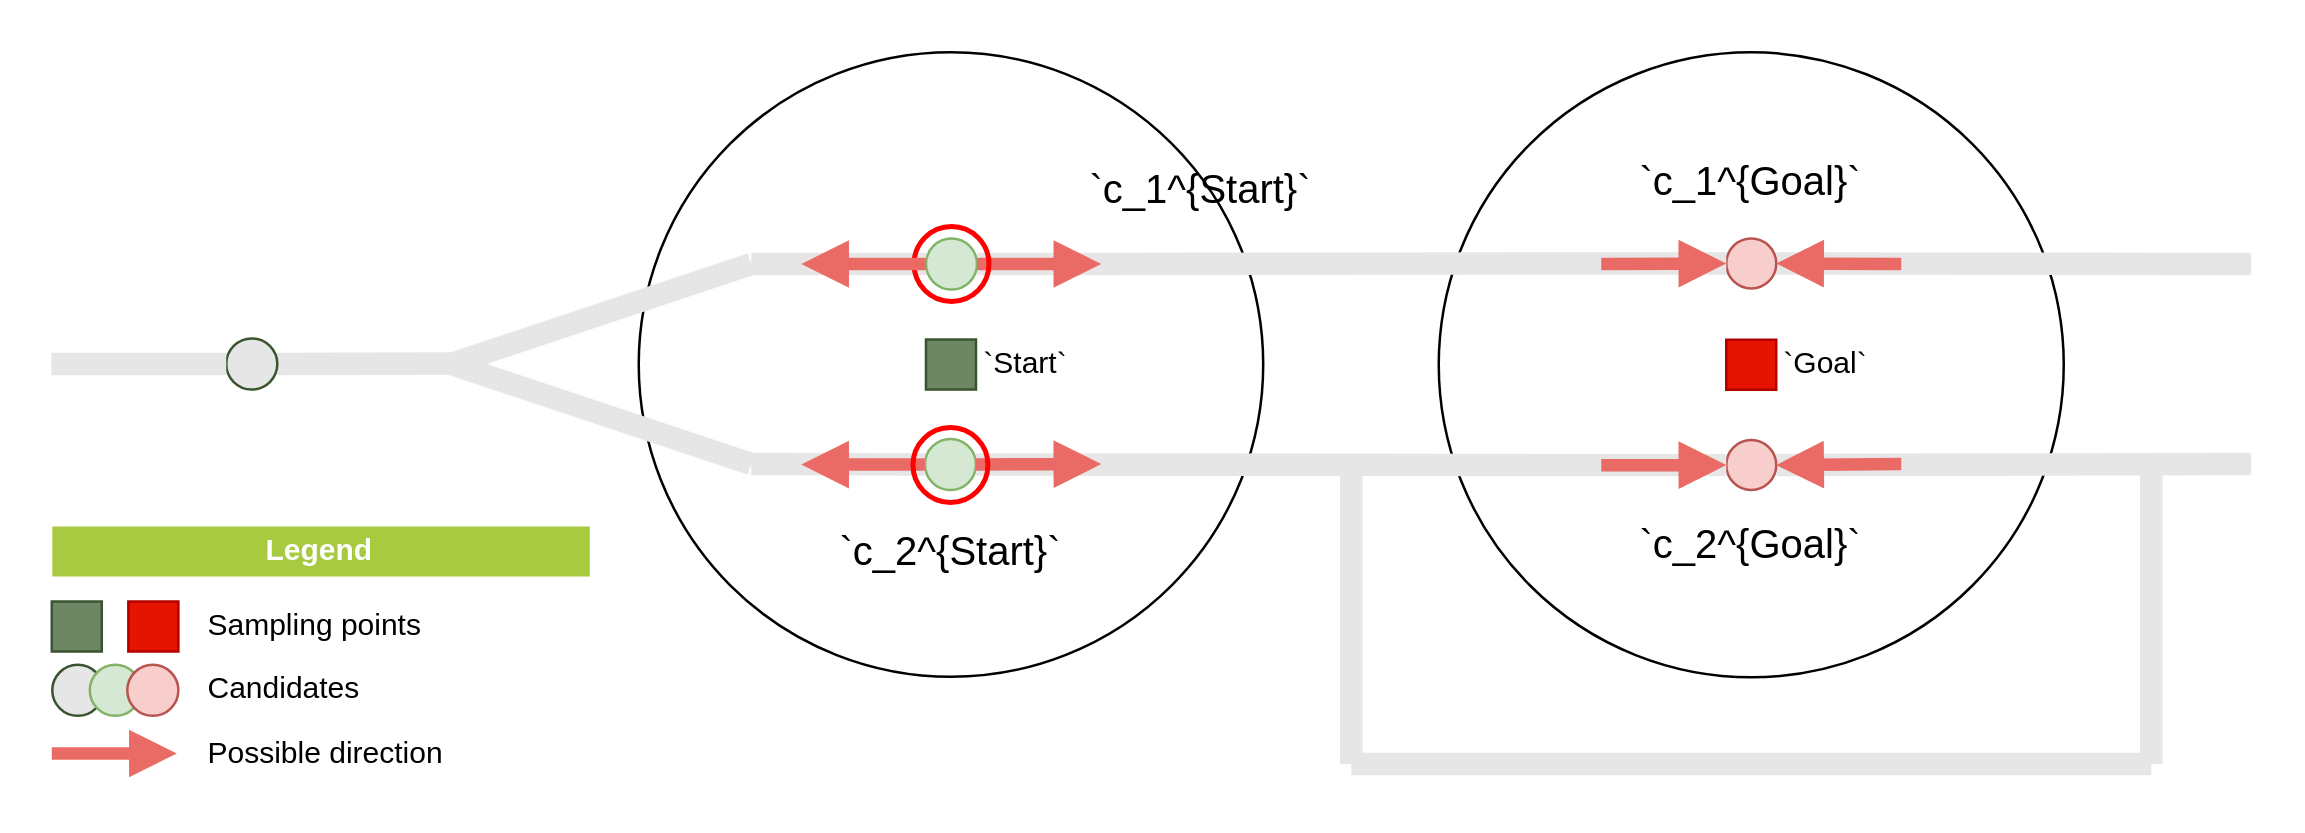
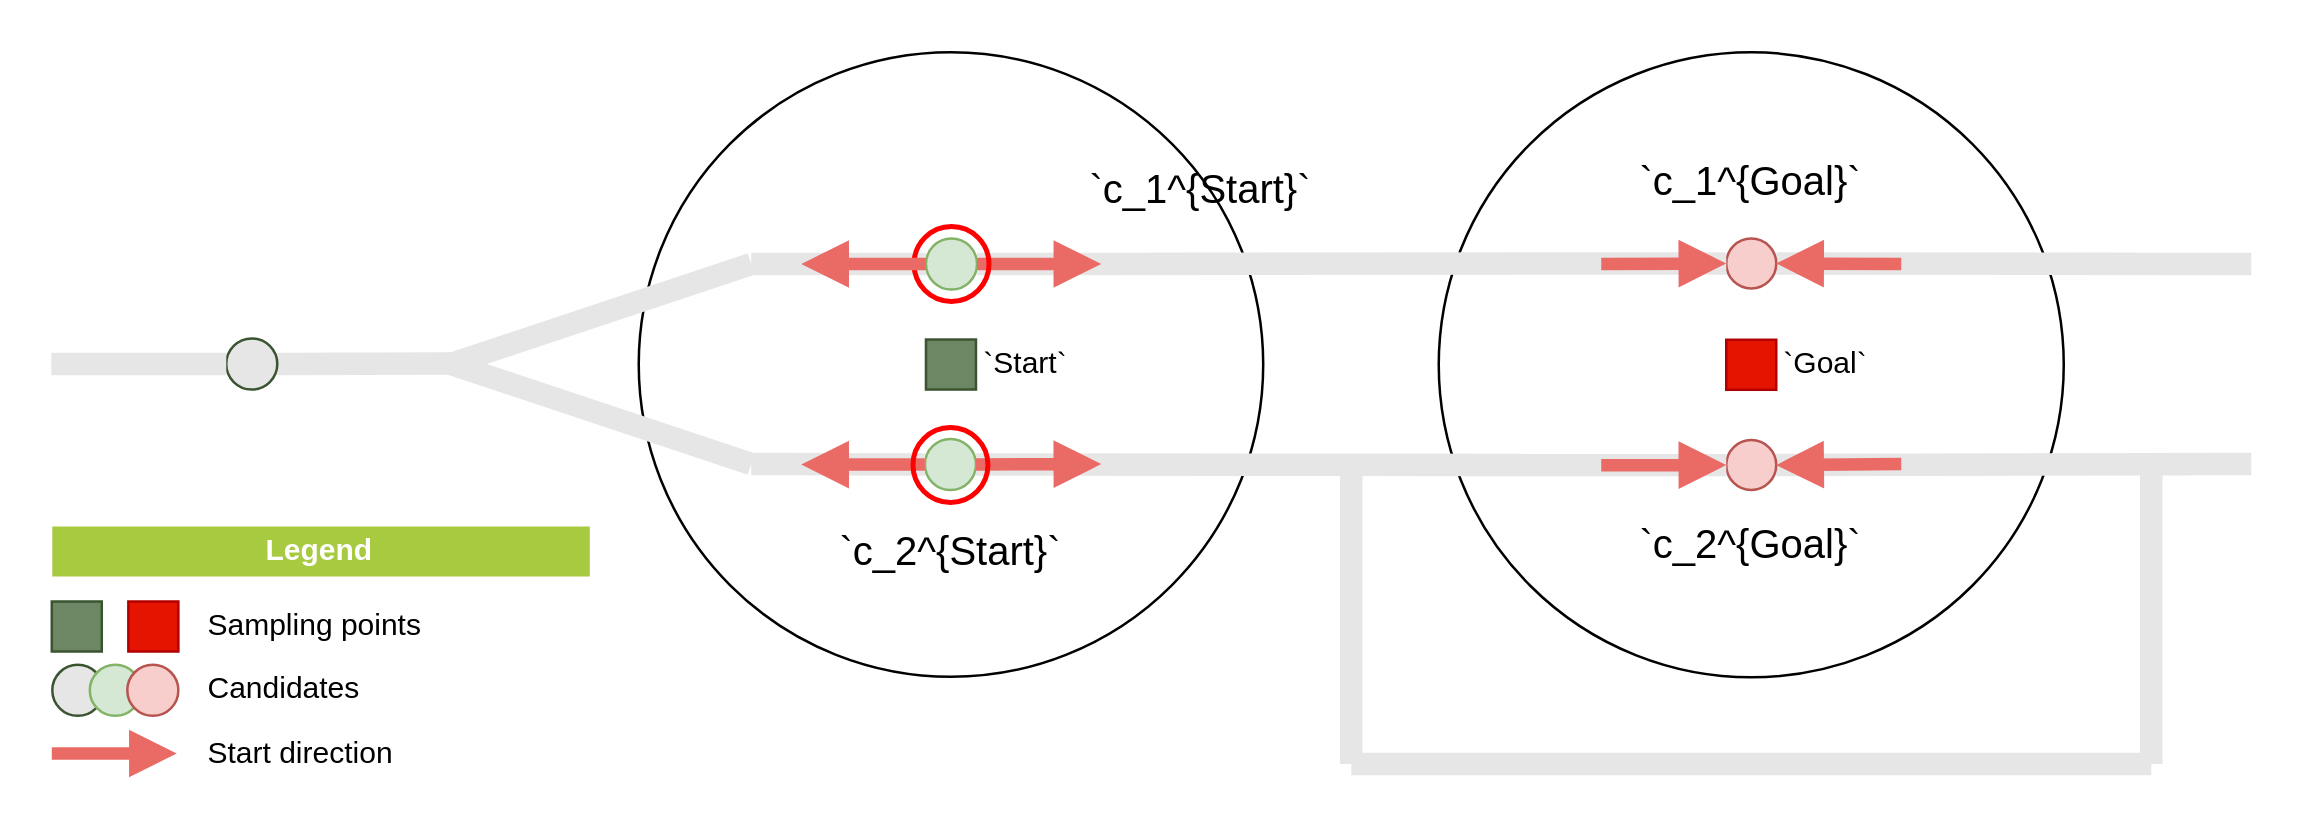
(330, 754) -> (323, 754)
